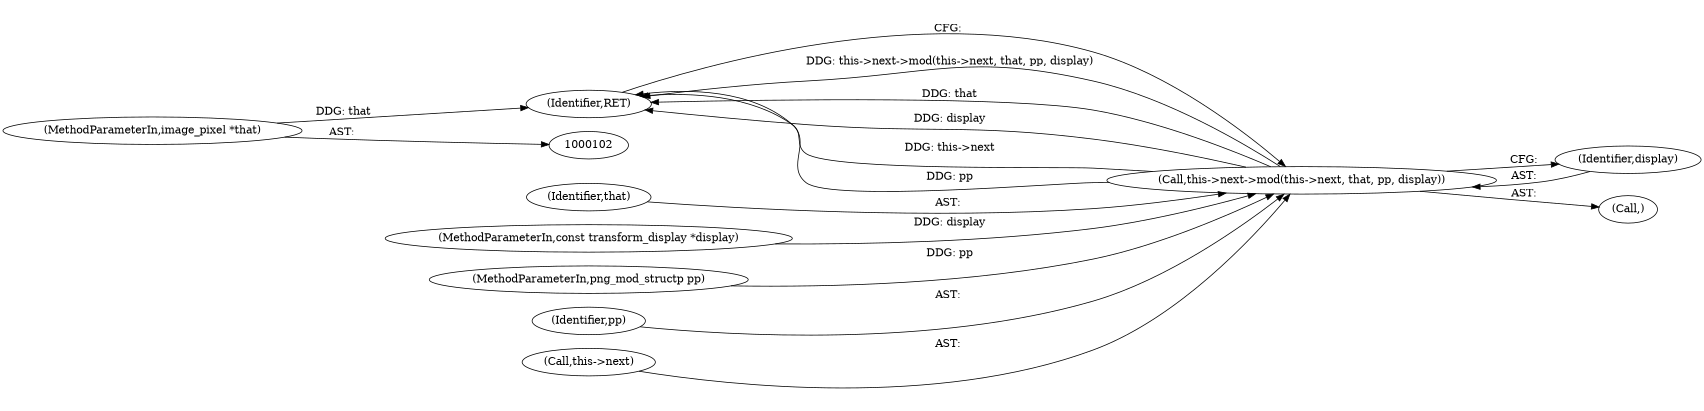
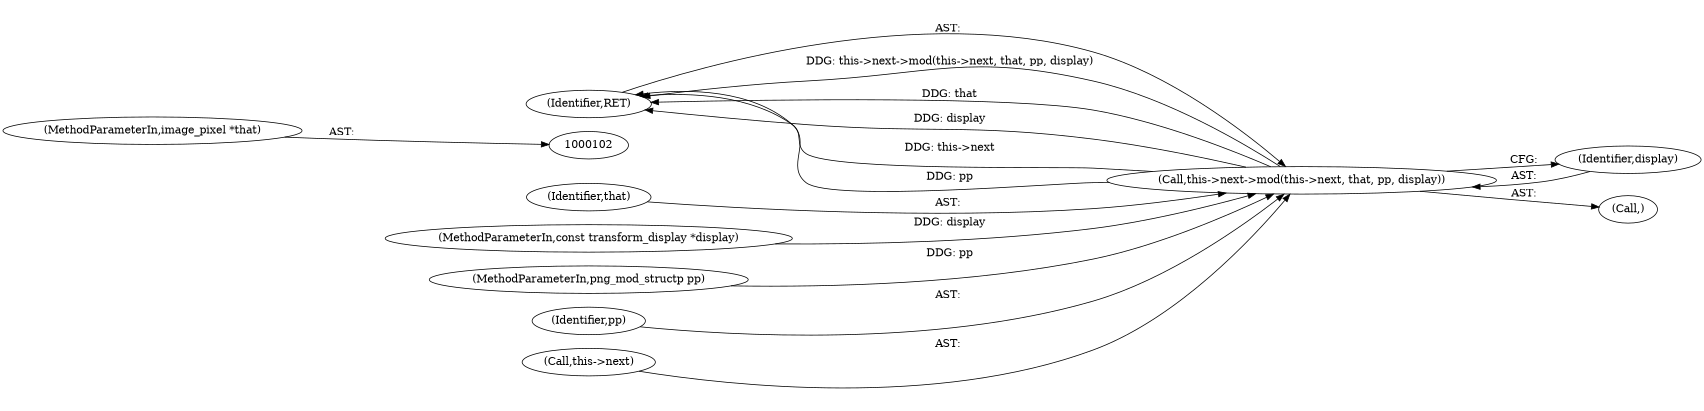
(950, 29) -> (950, 29)
(399, 116) -> none
